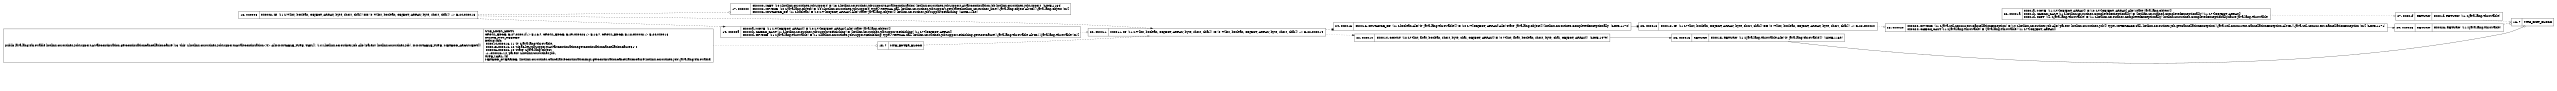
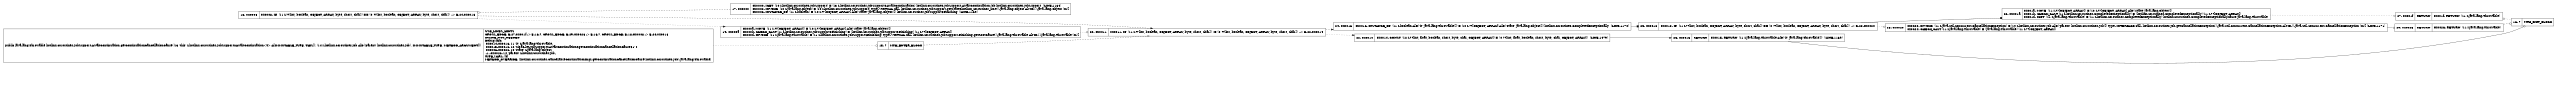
(603, 14) -> (605, 11)
none -> (1930, 20)
(2496, 21) -> (2508, 19)
(600, 23) -> (600, 23)
(2390, 28) -> (2390, 28)
(1329, 30) -> (1329, 30)
